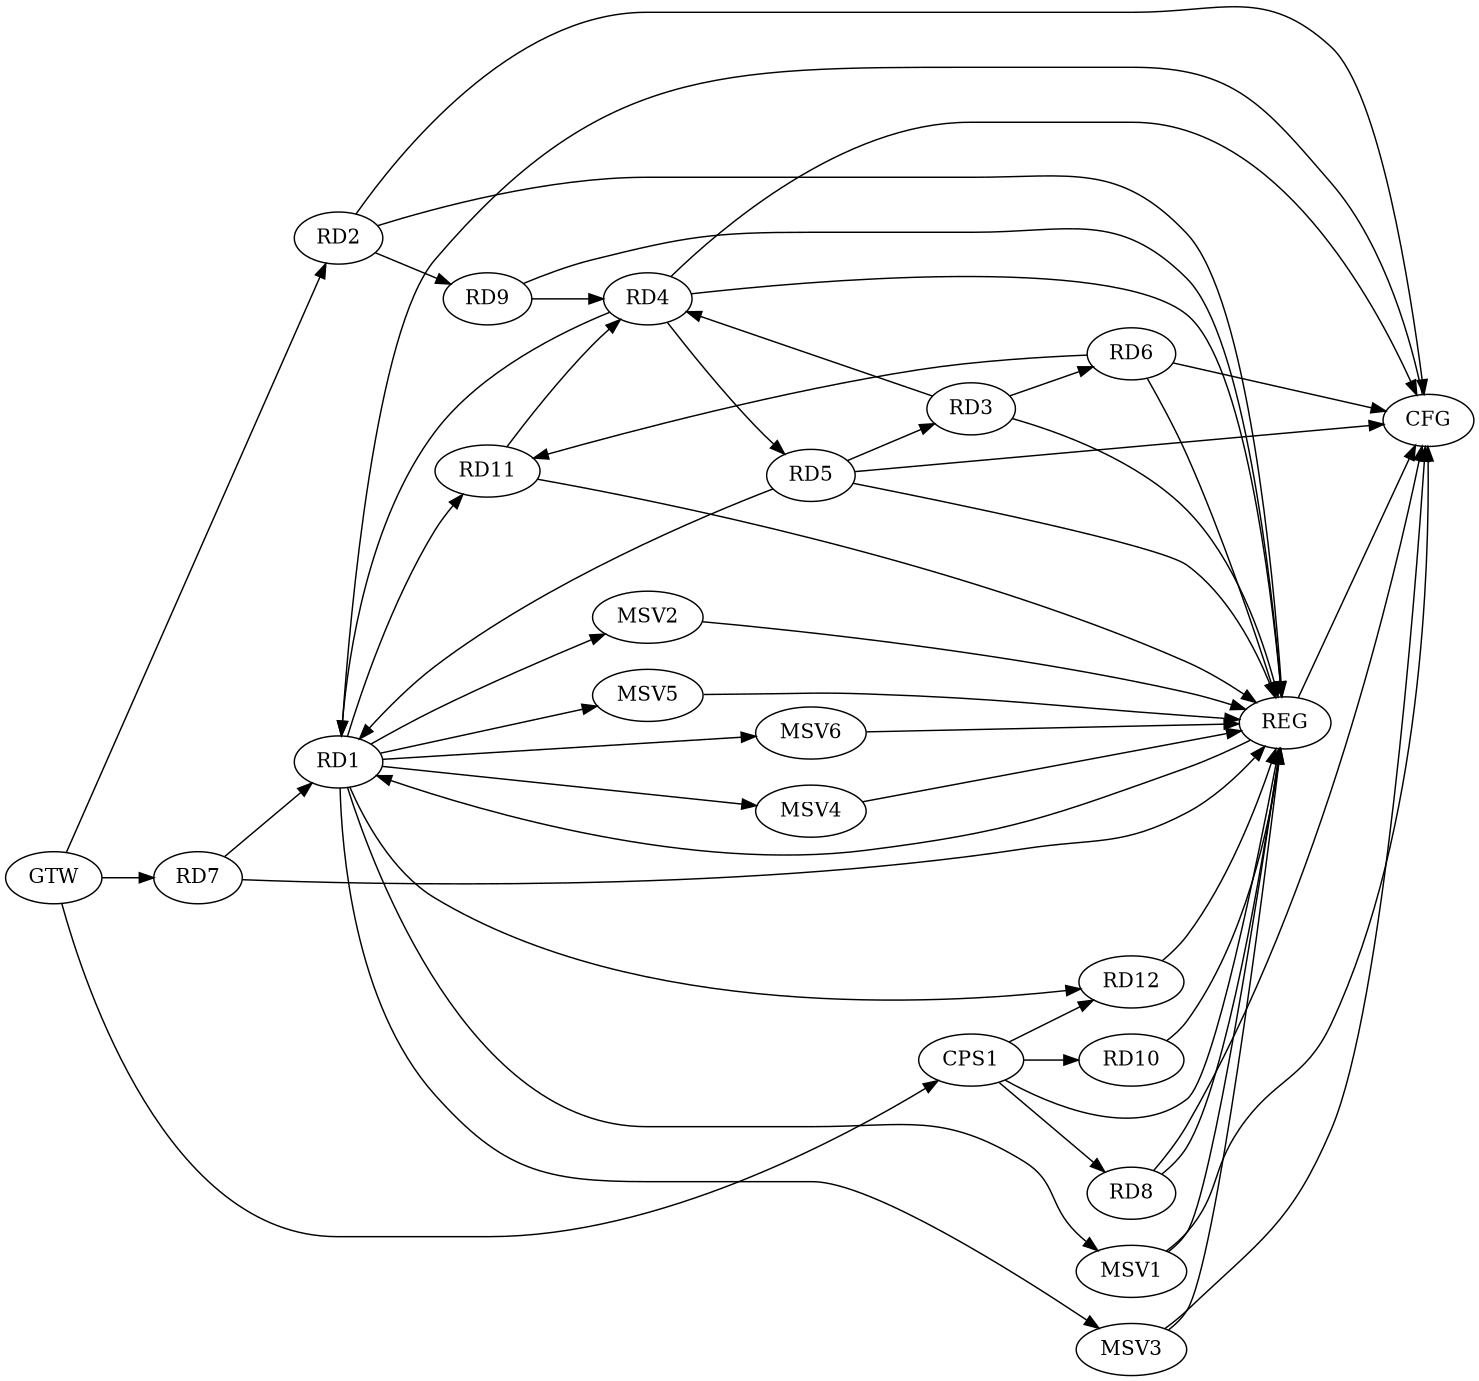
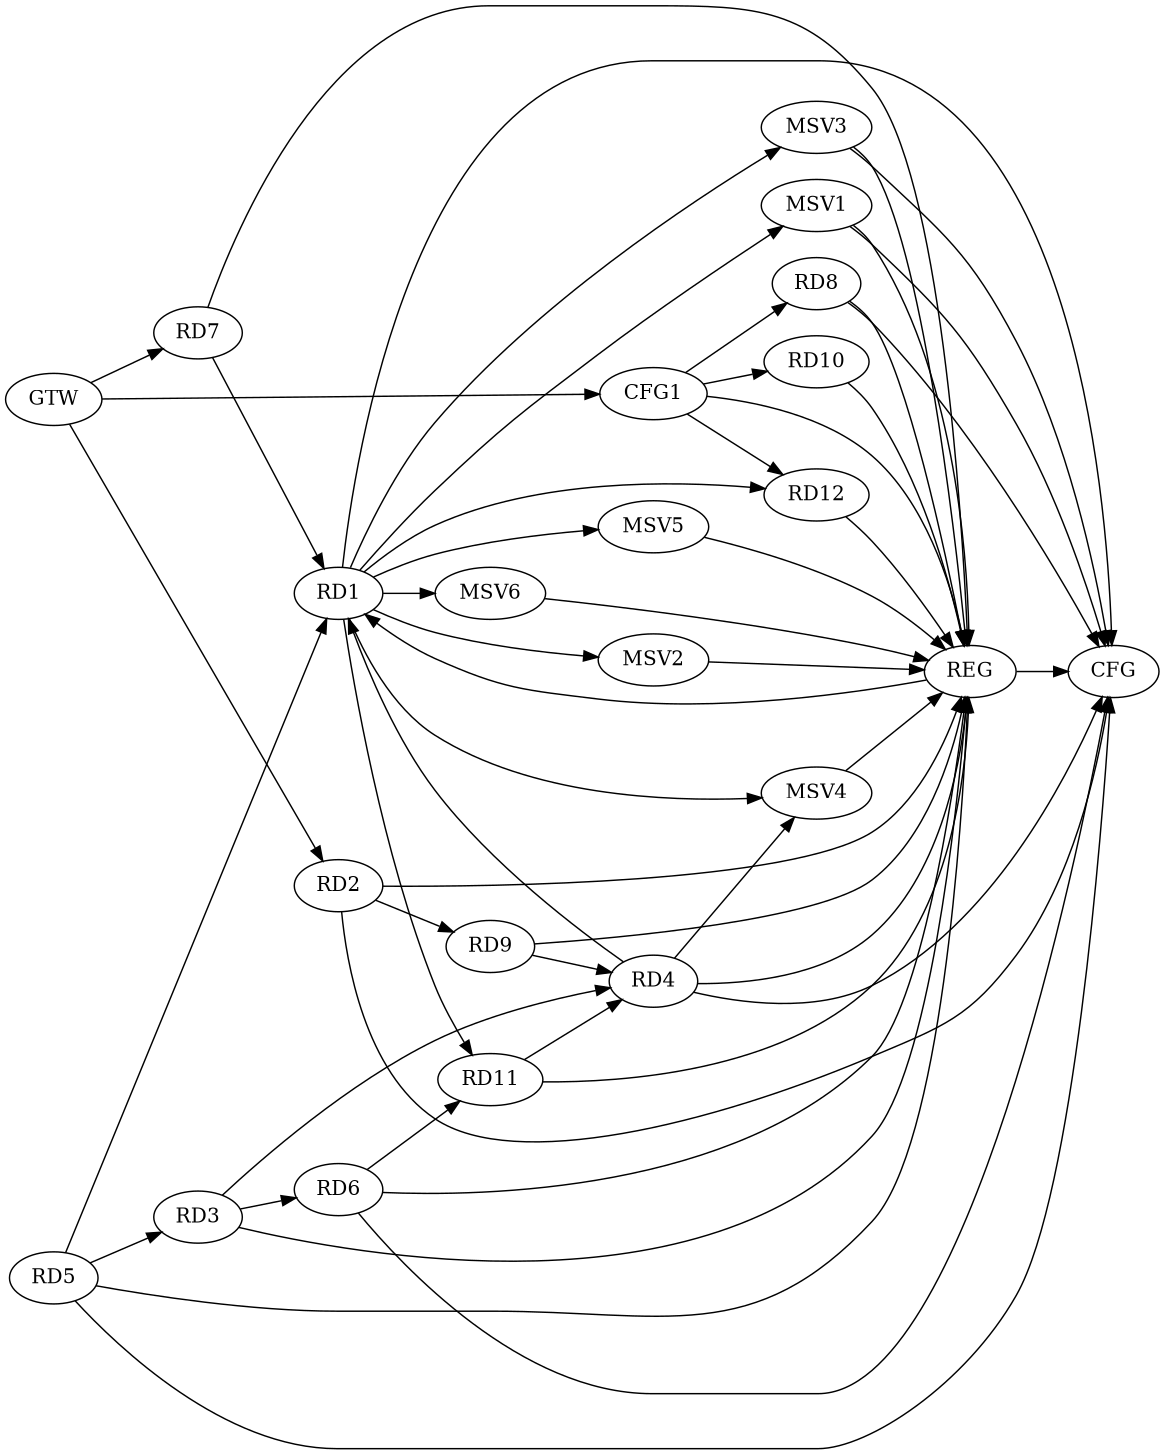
(753, 75) -> (764, 61)
(718, 385) -> (730, 893)
(971, 1060) -> (653, 394)
